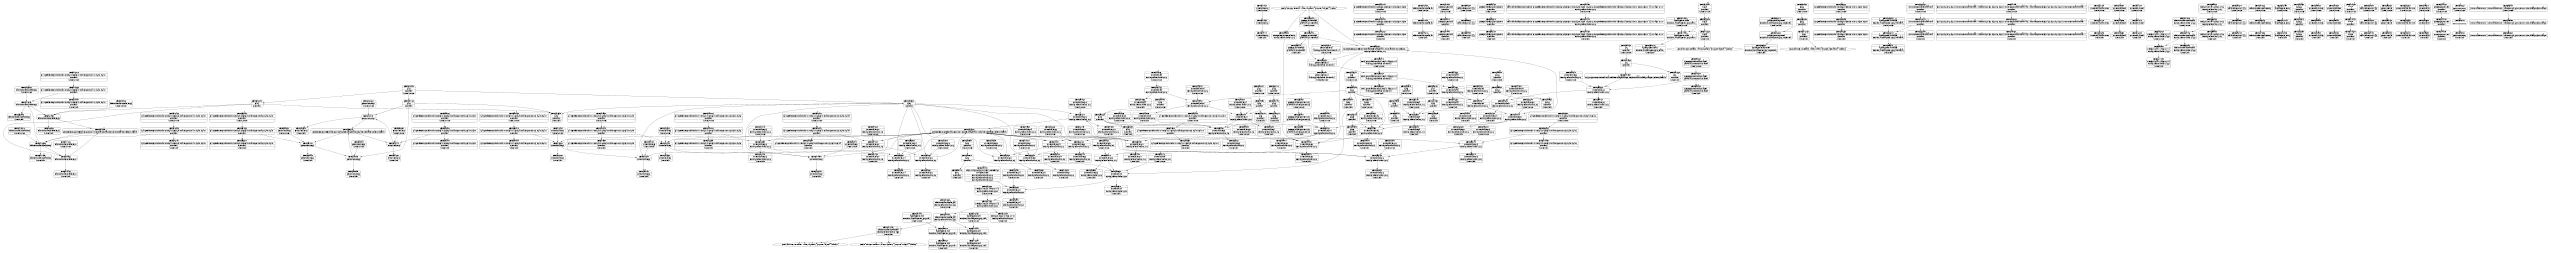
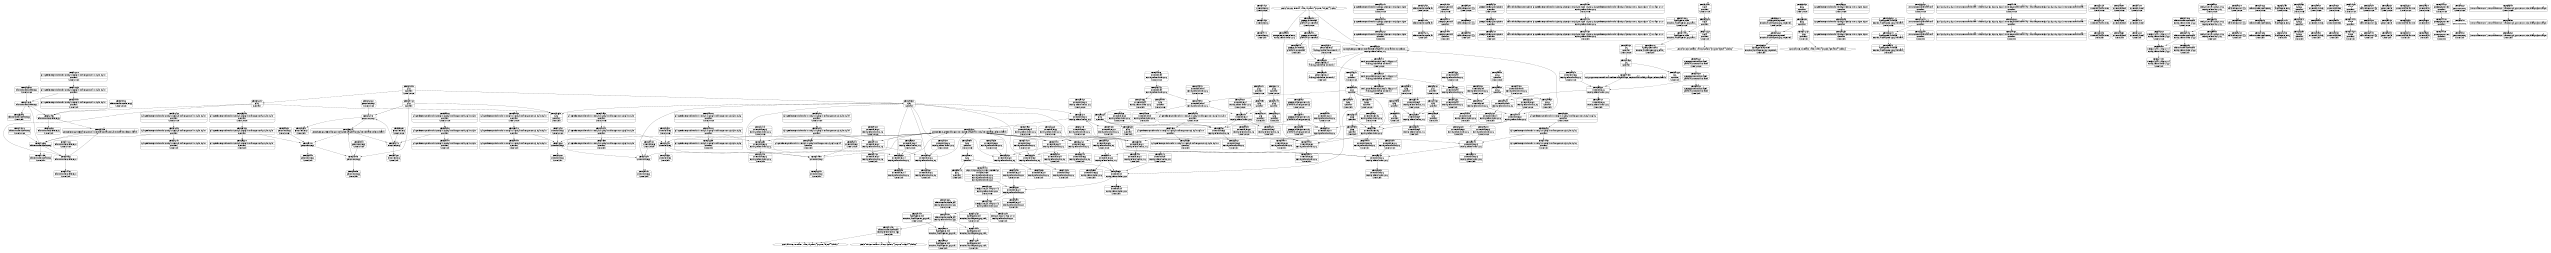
(1322, 80) -> (1322, 80)
